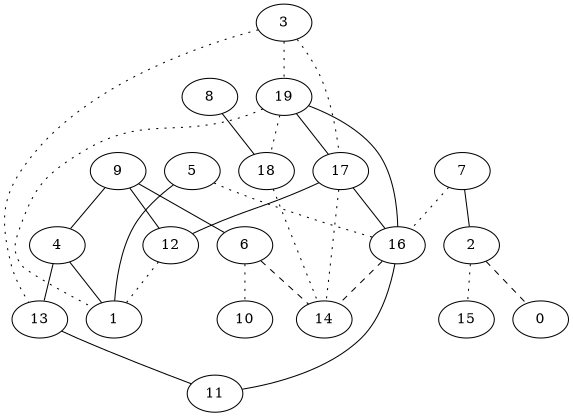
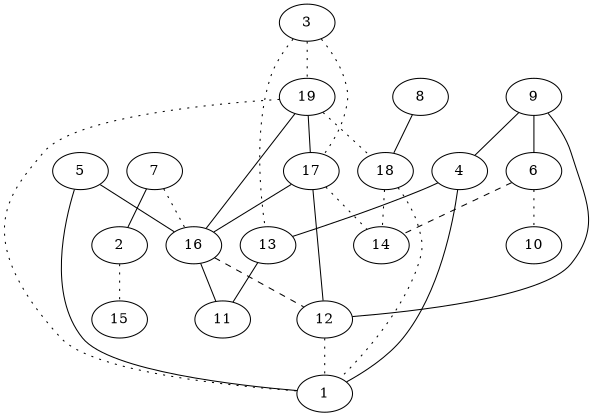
(292, 212) -> (132, 205)
(361, 282) -> (259, 282)
none -> (407, 290)
(541, 319) -> none
